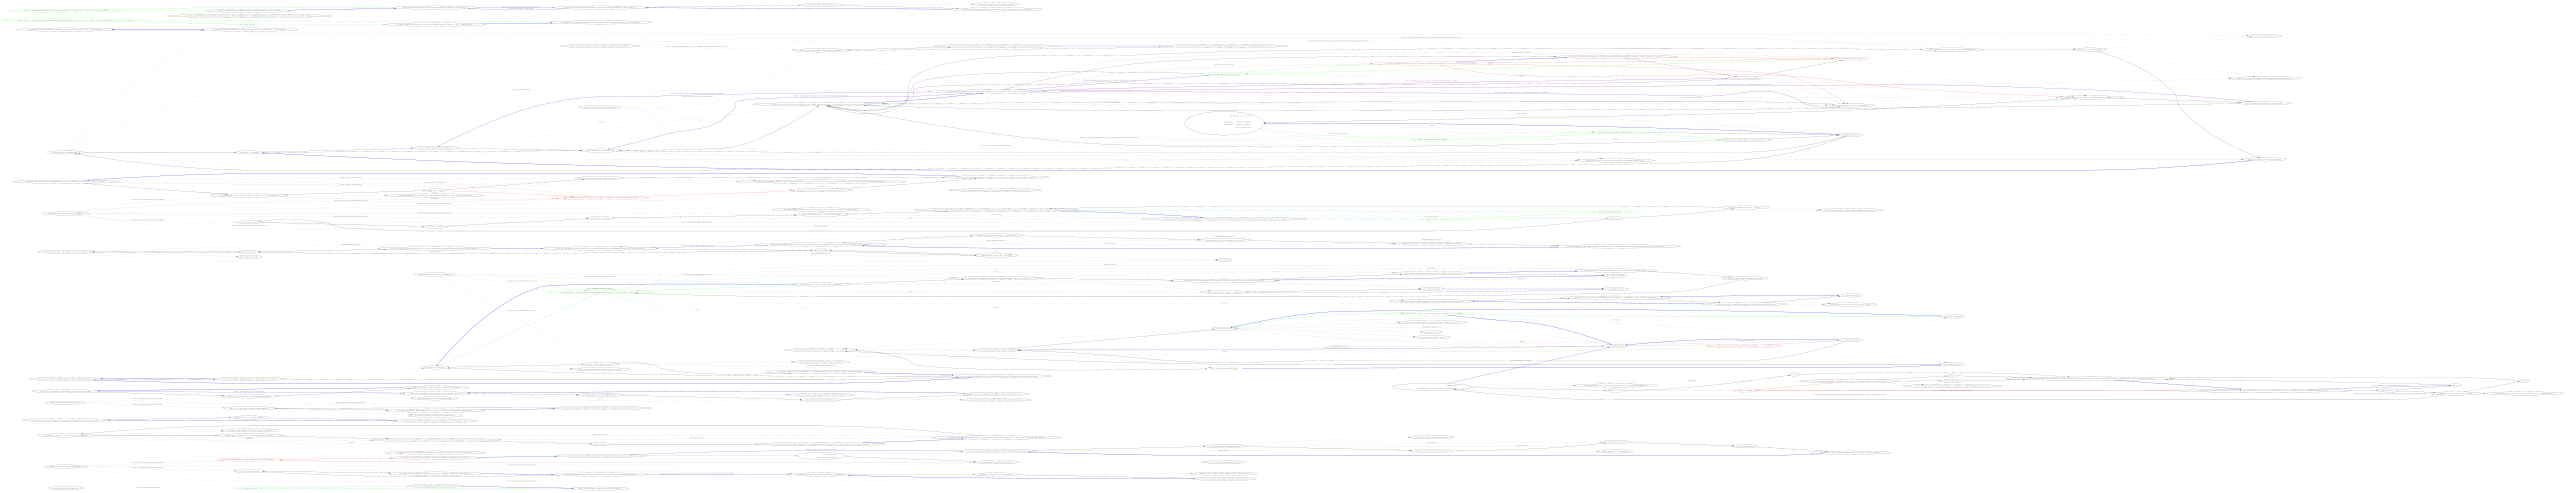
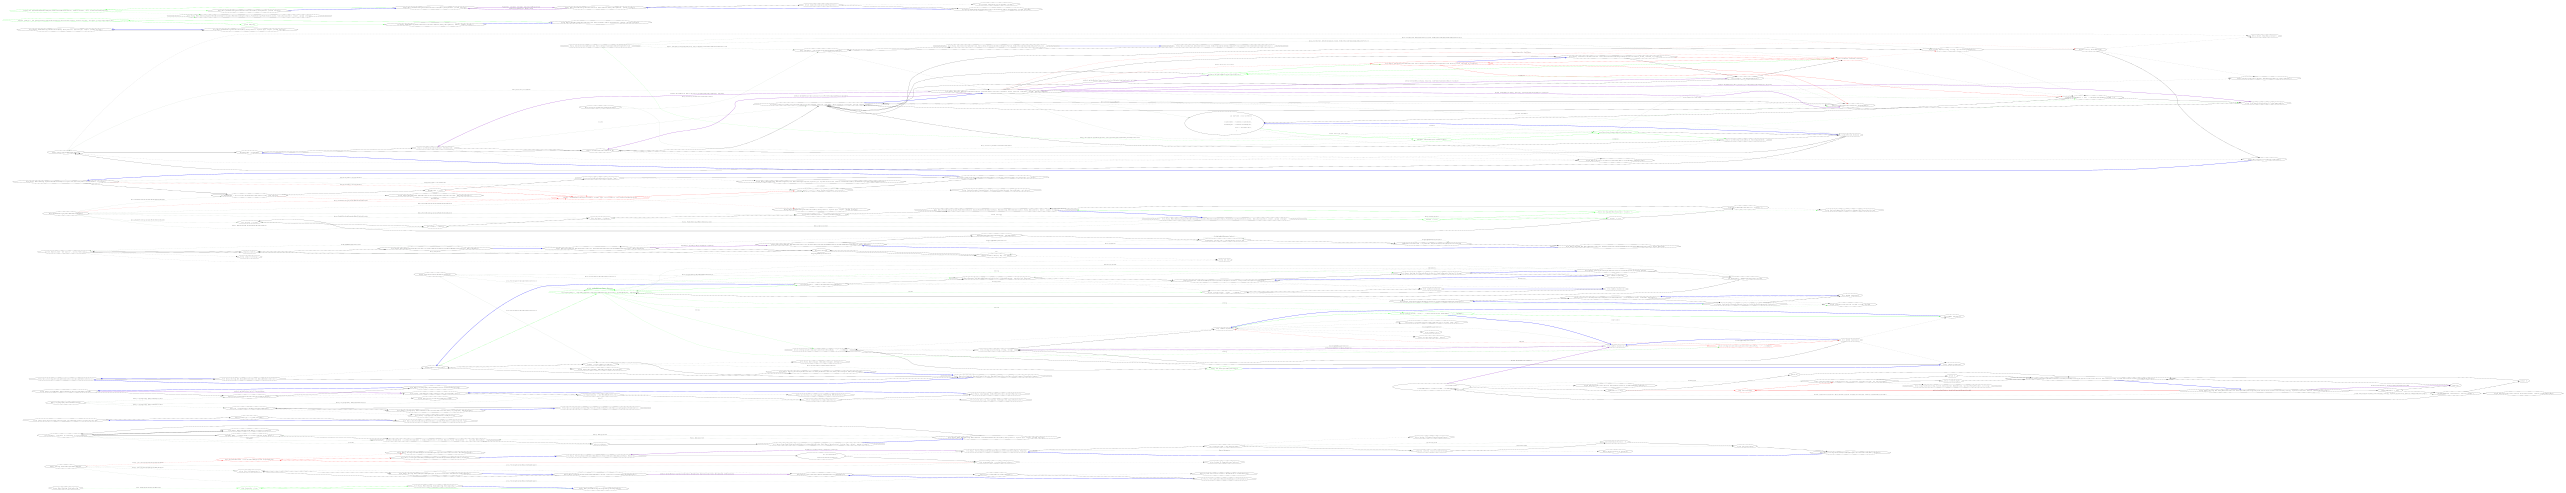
(157, 433) -> (157, 433)
